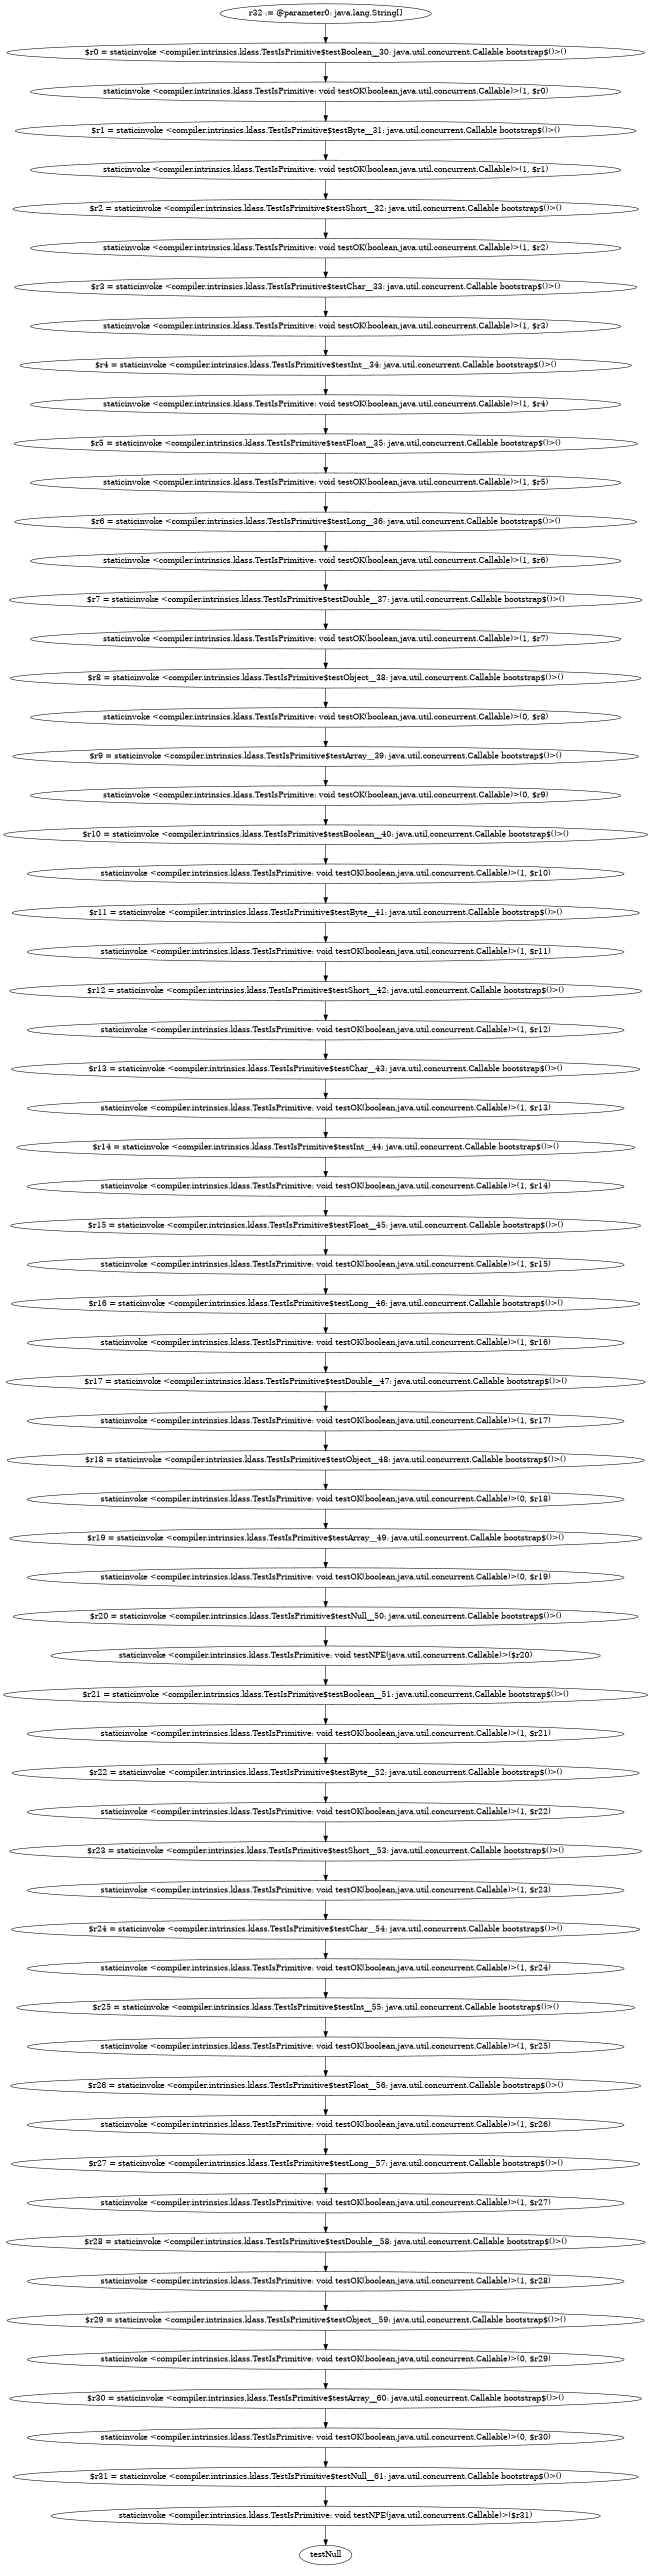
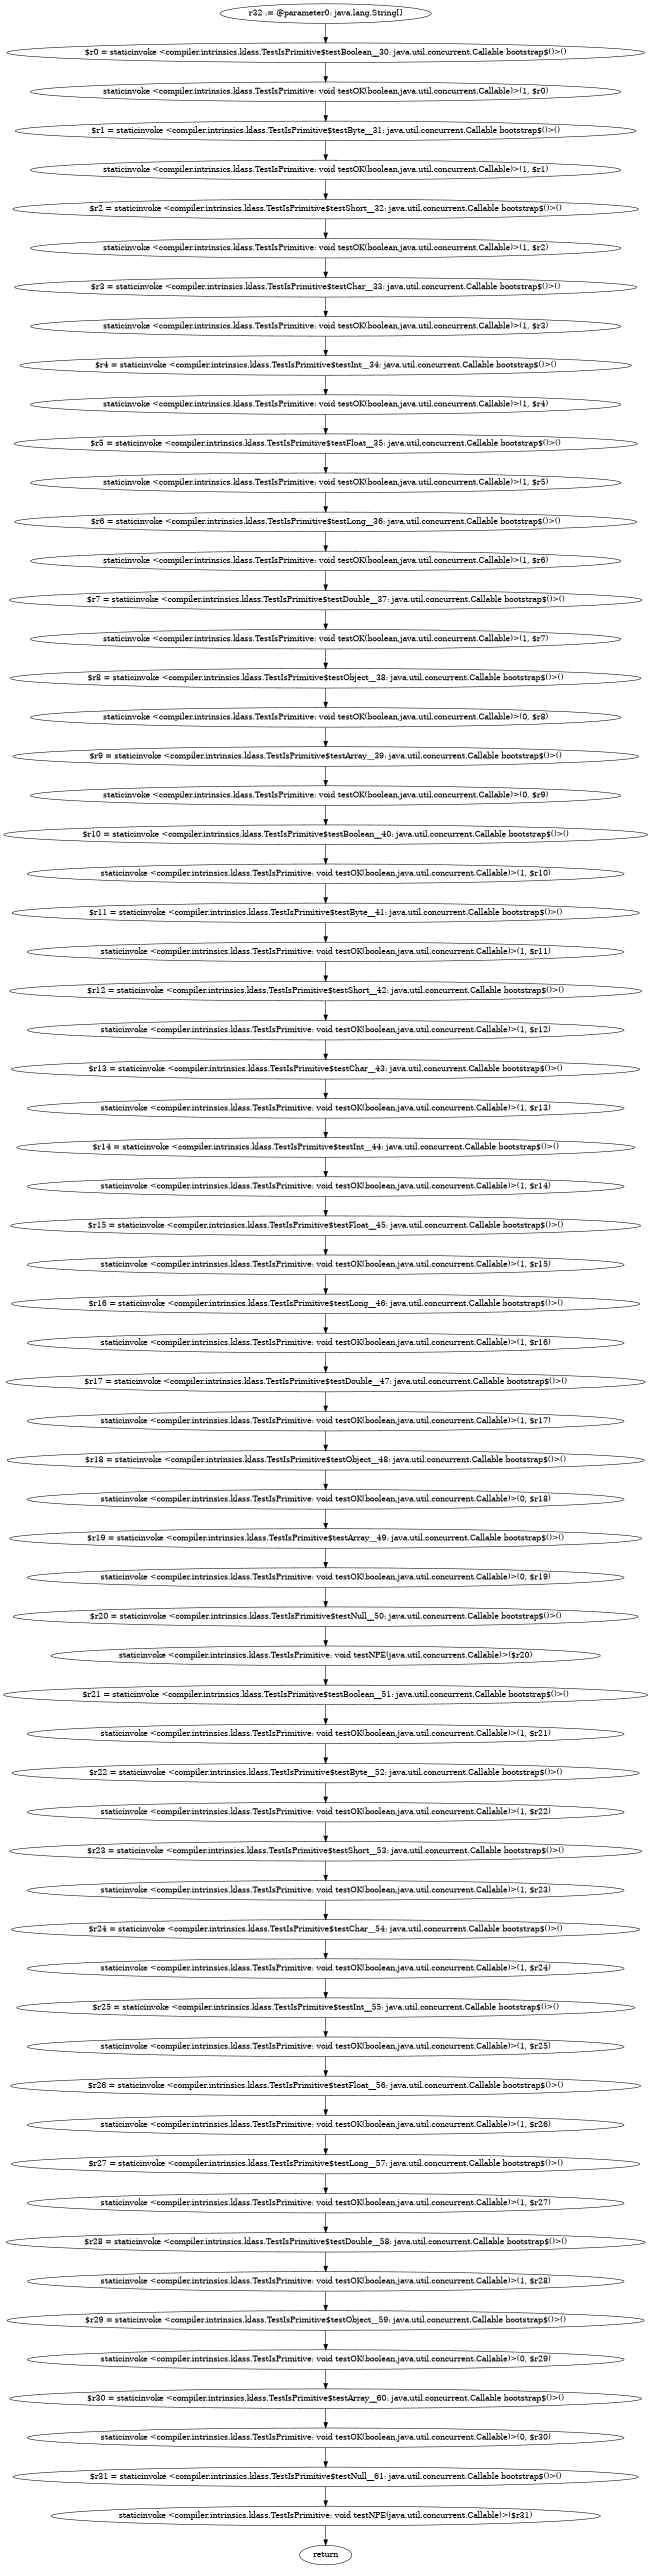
(326, 2555) -> (326, 2555)
